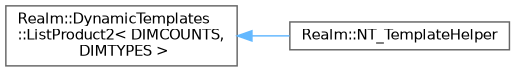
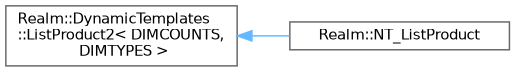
(400, 36) -> (400, 36)
